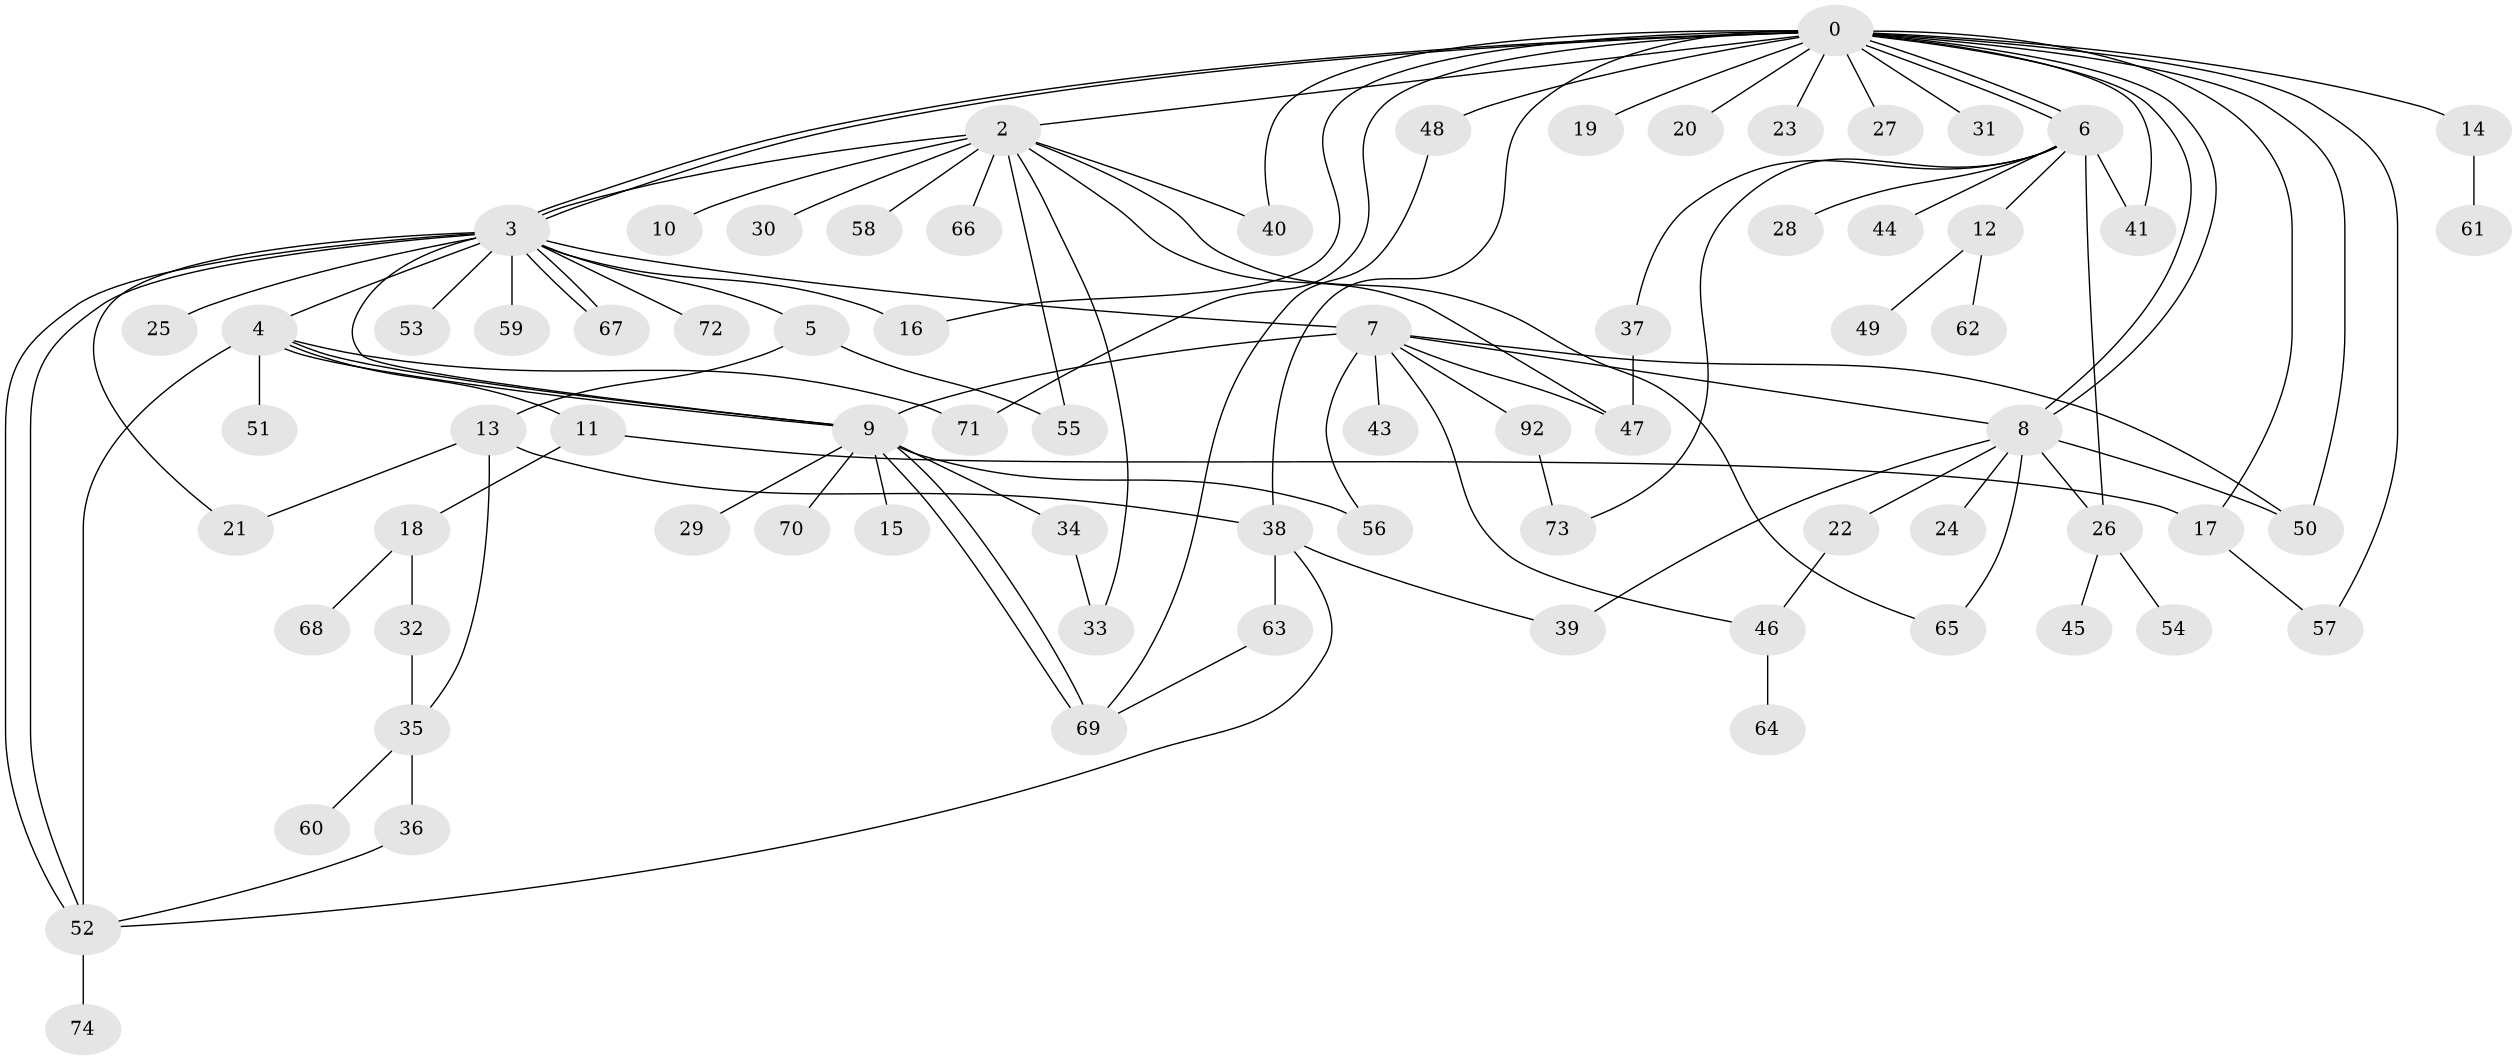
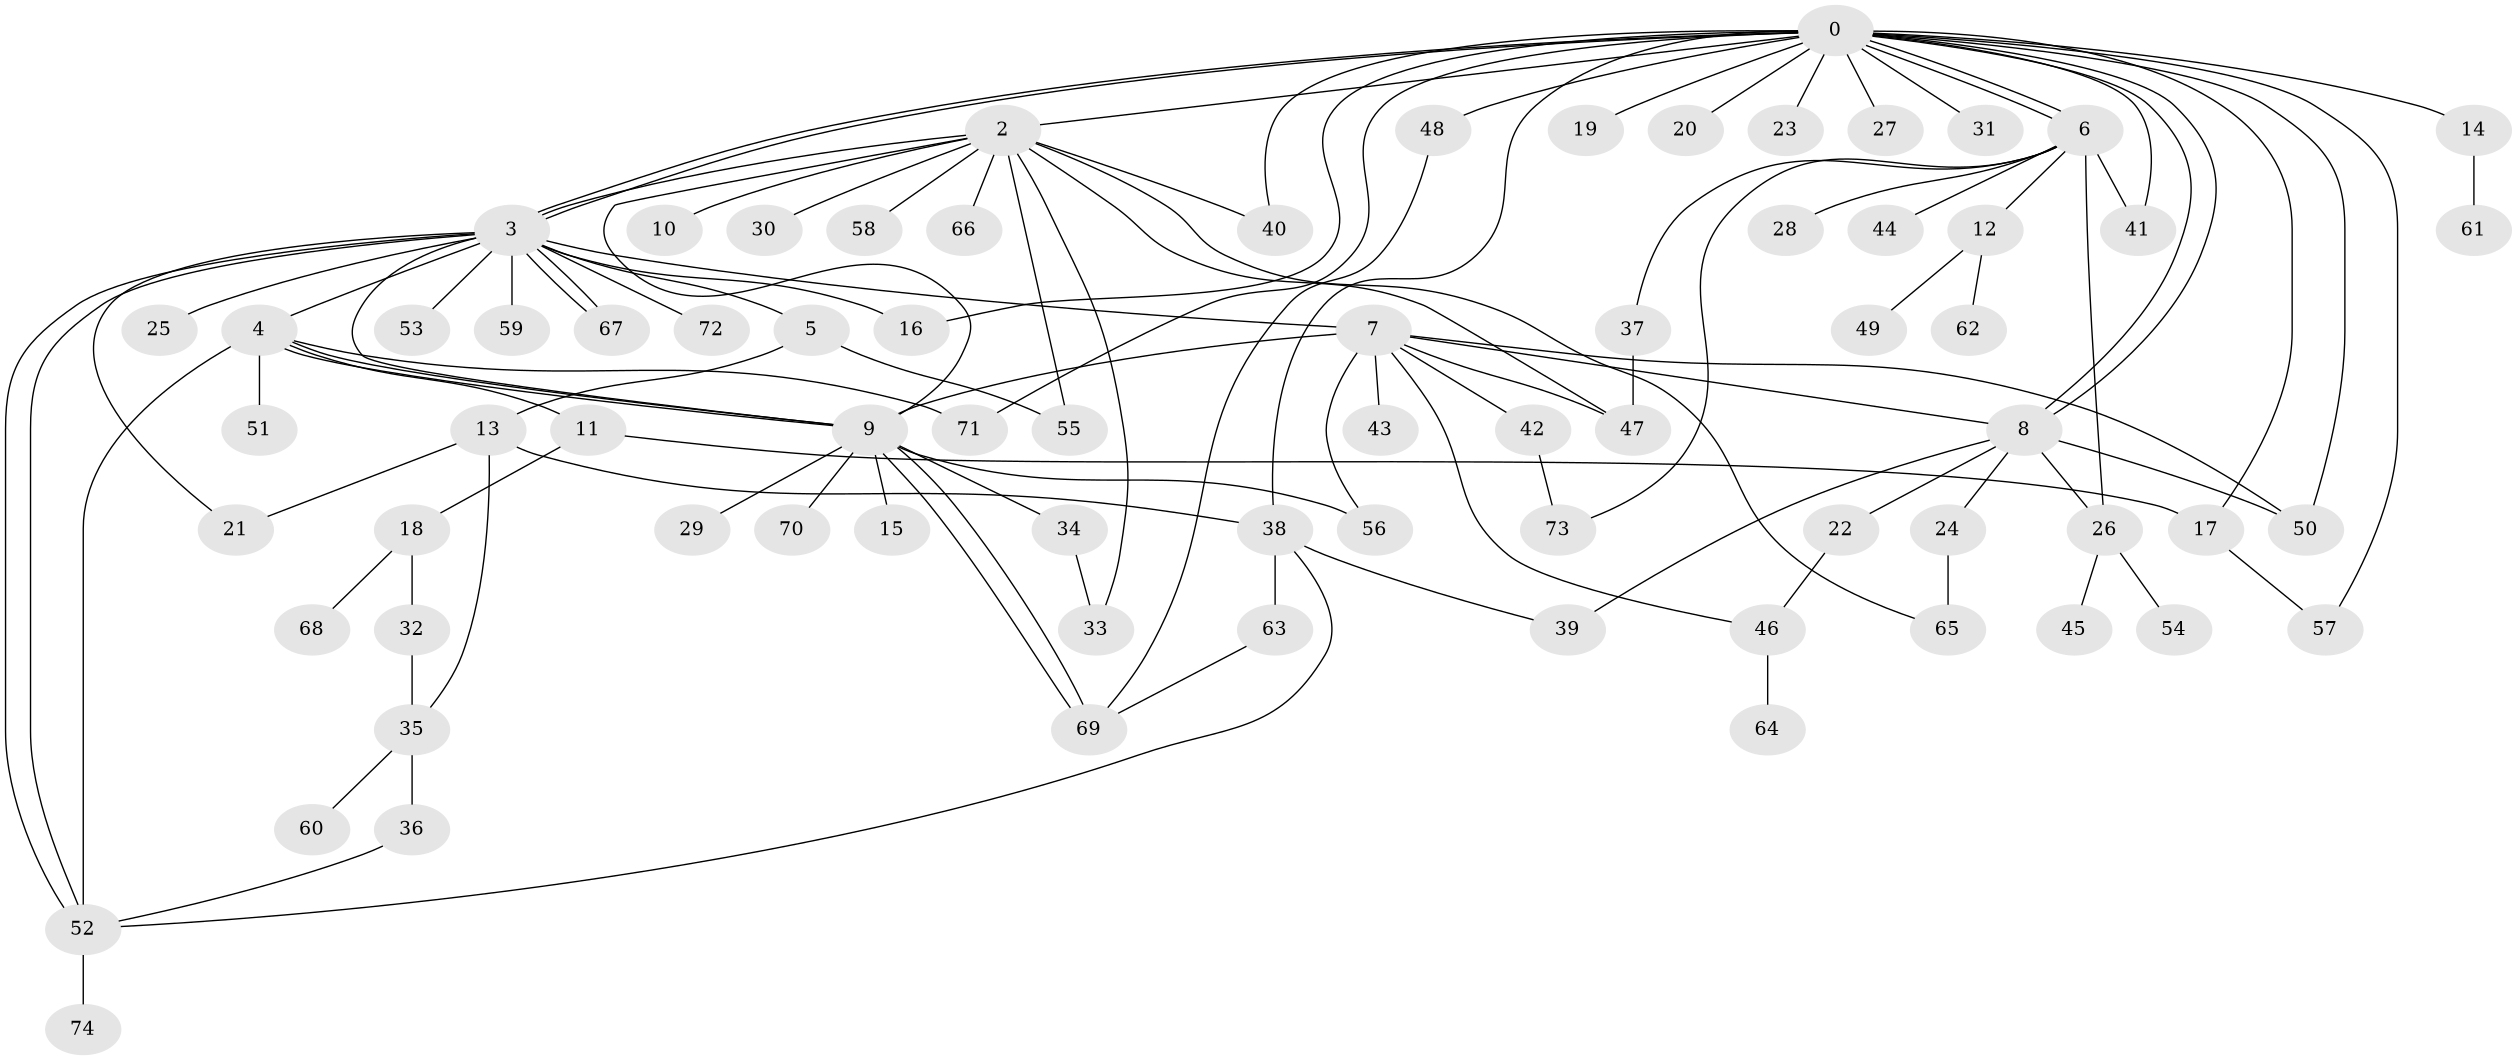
none -> (654, 286)
(1533, 430) -> (1533, 430)
(2005, 536) -> (1948, 580)
